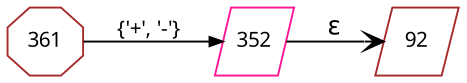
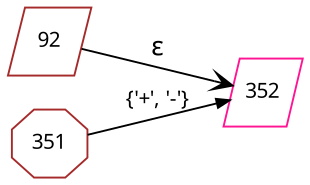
(45, 42) -> (50, 144)
(325, 42) -> (148, 65)
